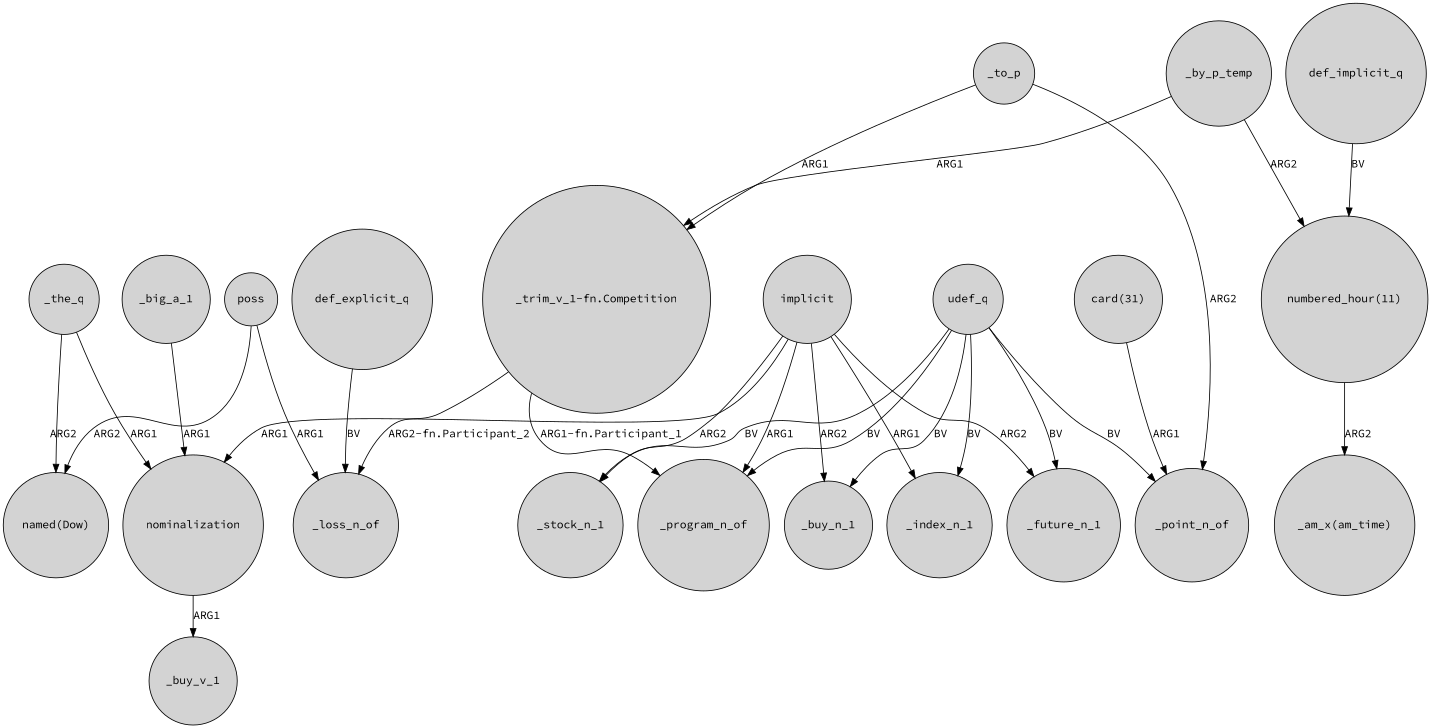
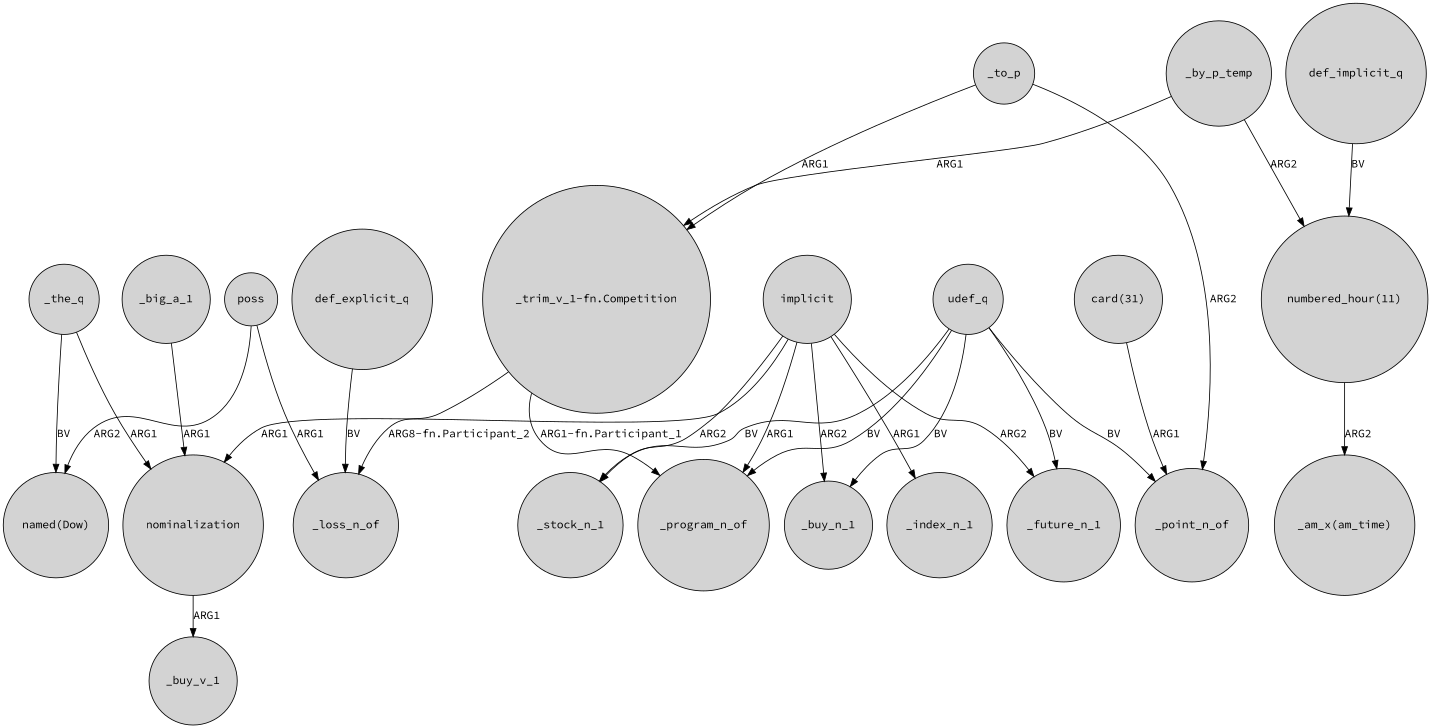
(971, 402) -> none
(64, 434) -> (64, 434)
(459, 434) -> (459, 434)
